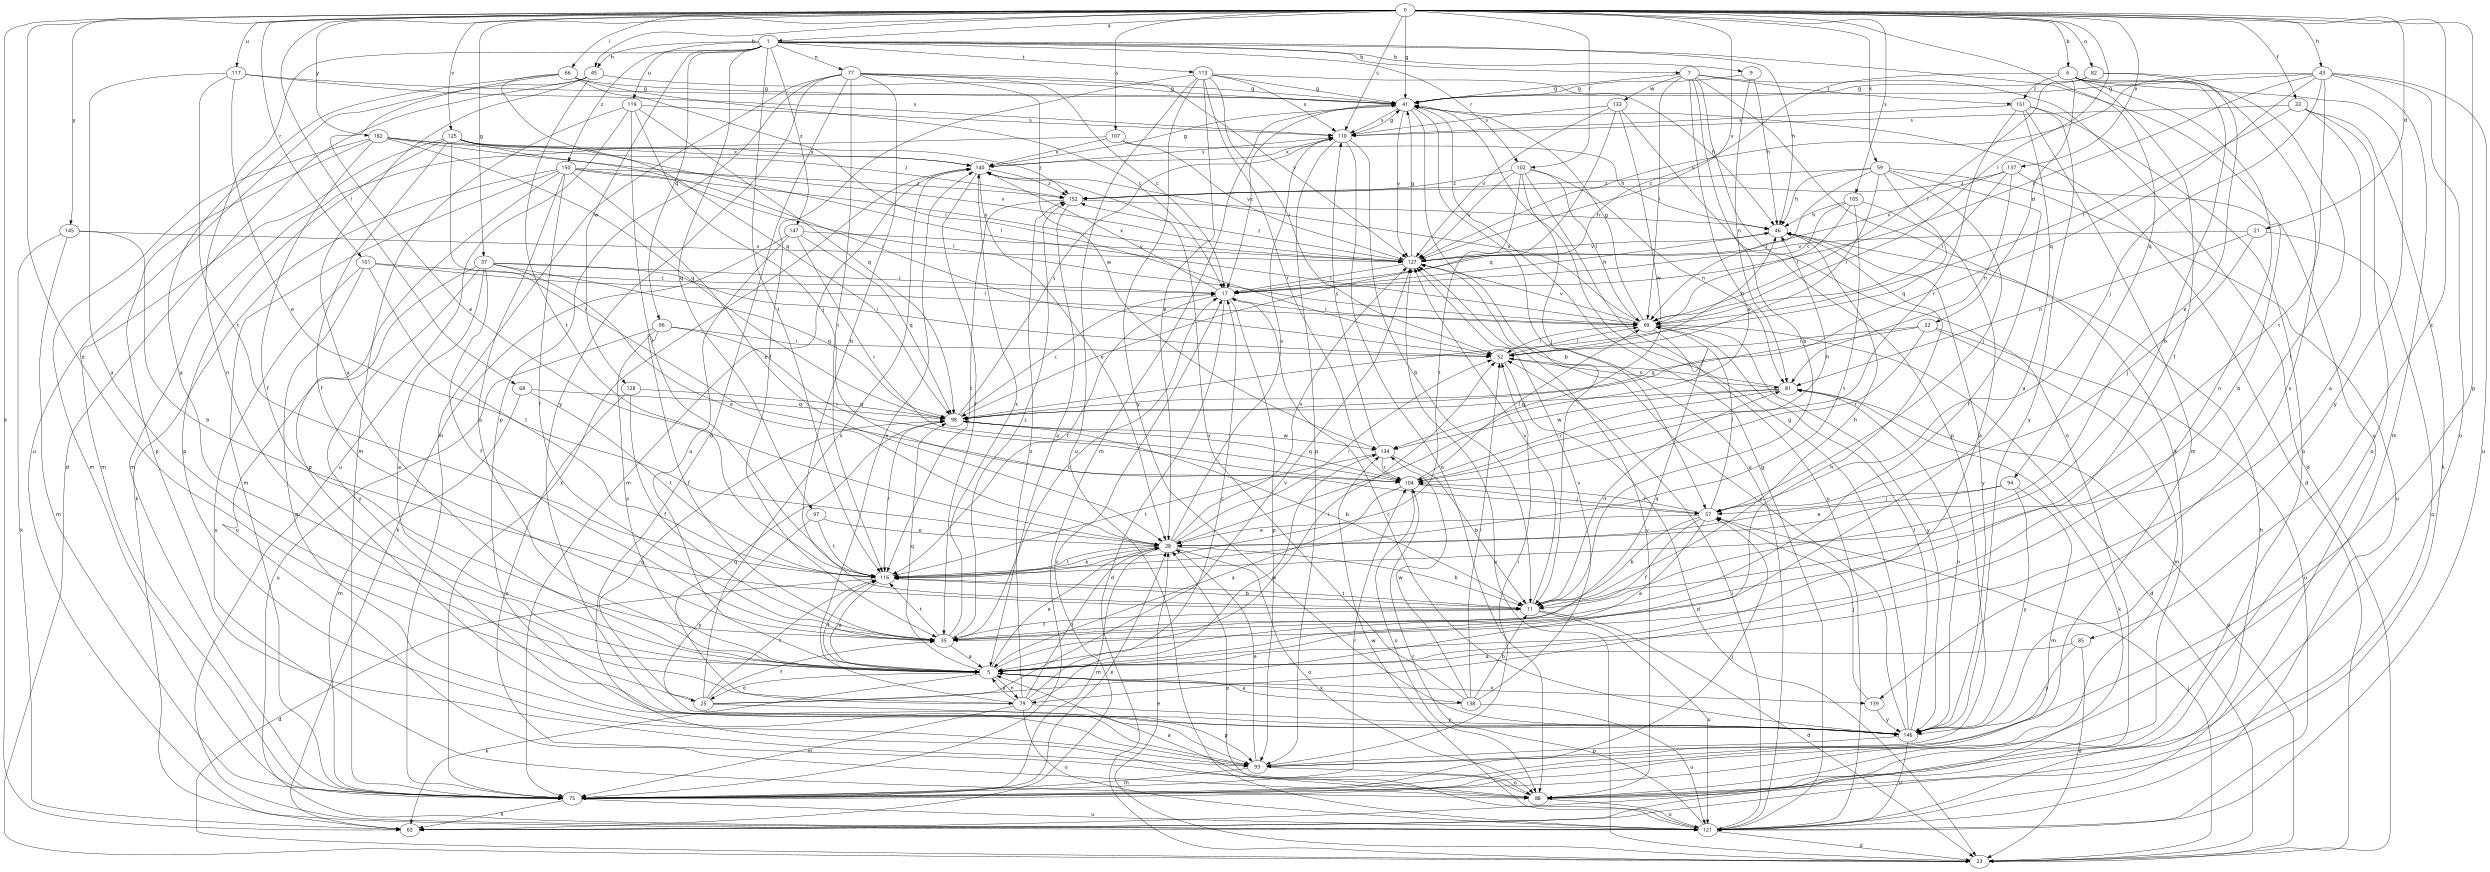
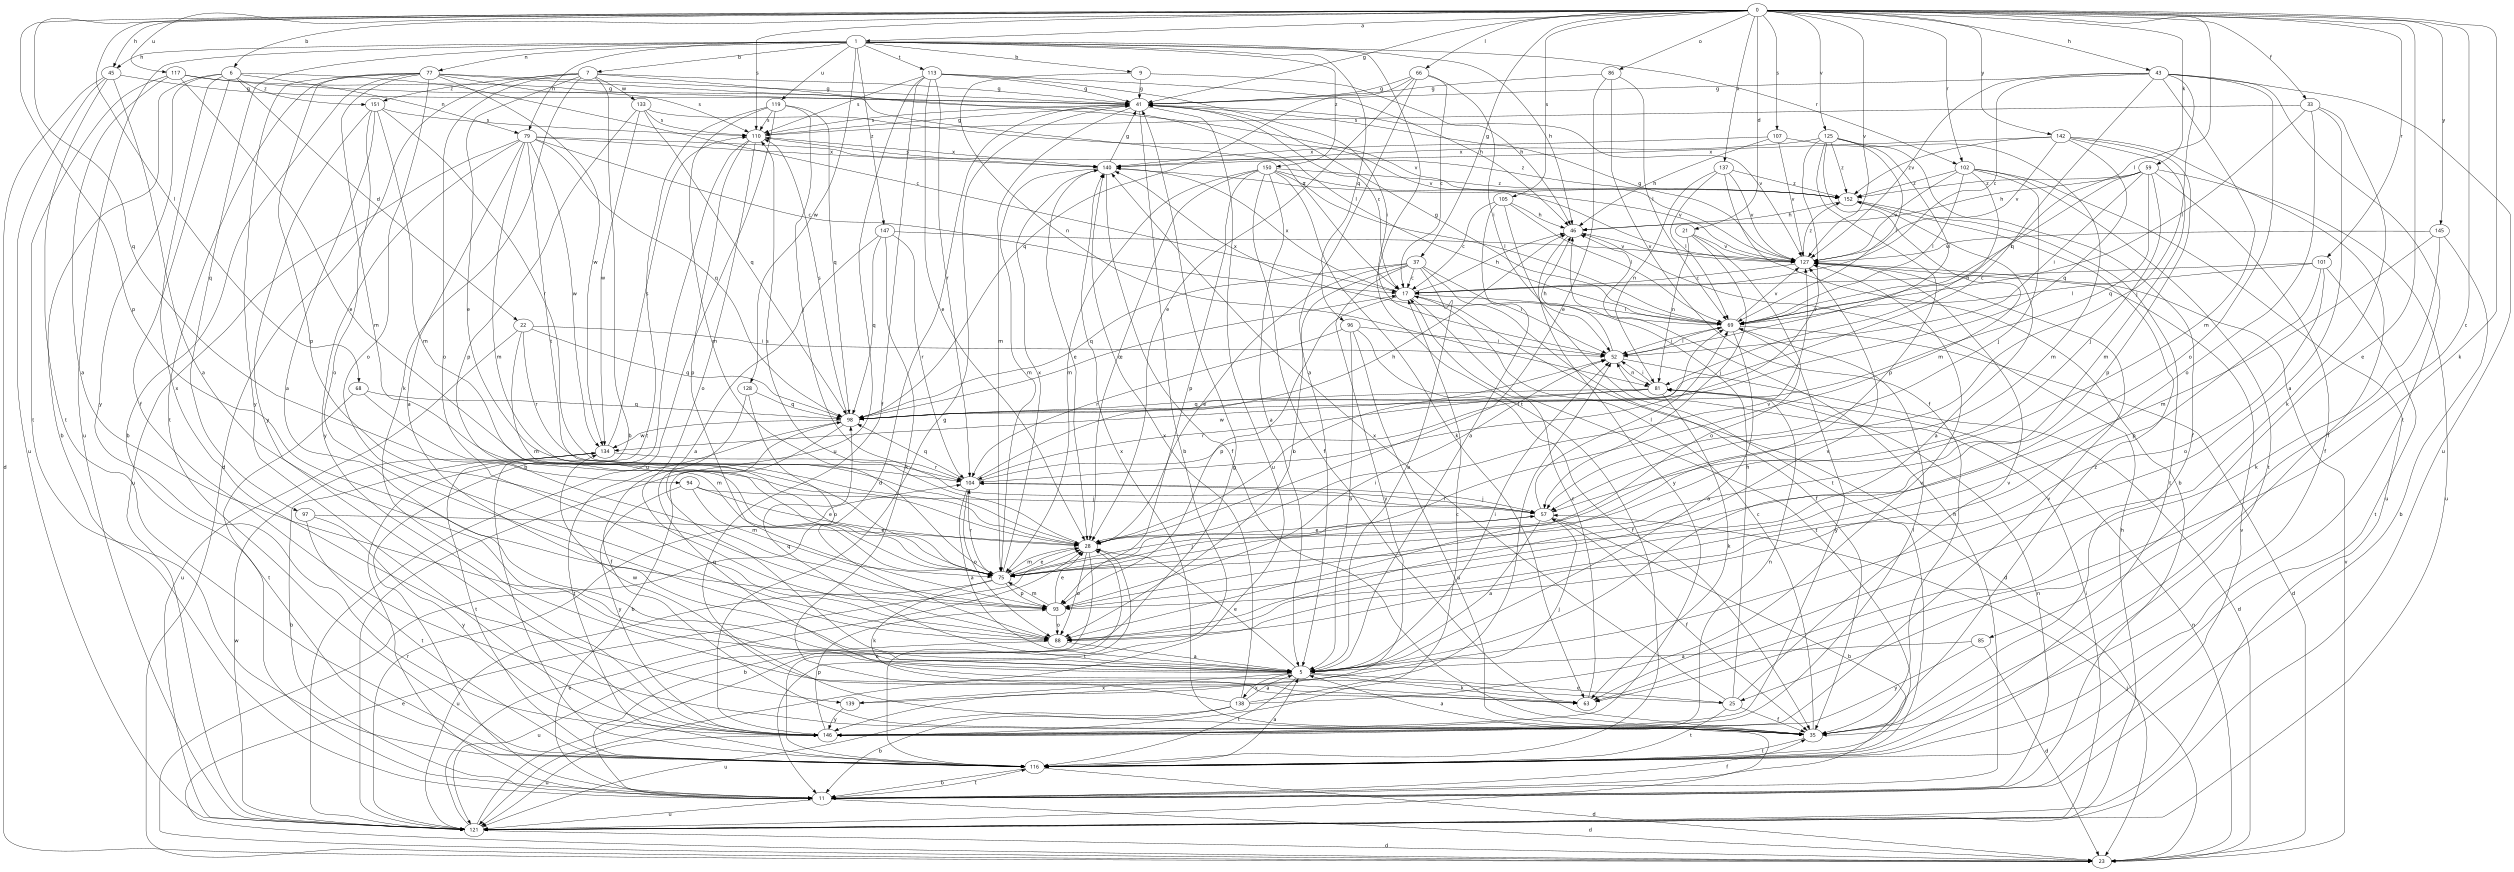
(2094, 73) -> (1611, 73)
(378, 136) -> (2061, 136)
(1284, 590) -> none
(1004, 684) -> none
(918, 709) -> (1023, 598)
